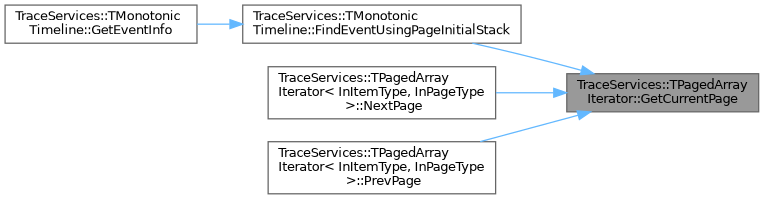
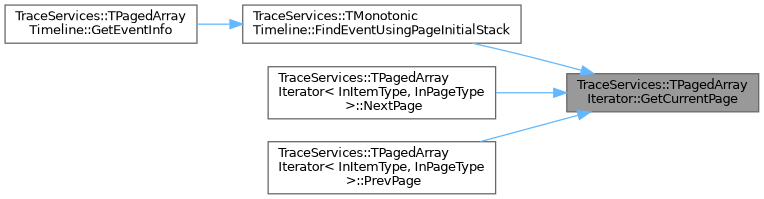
(101, 24) -> (101, 24)
